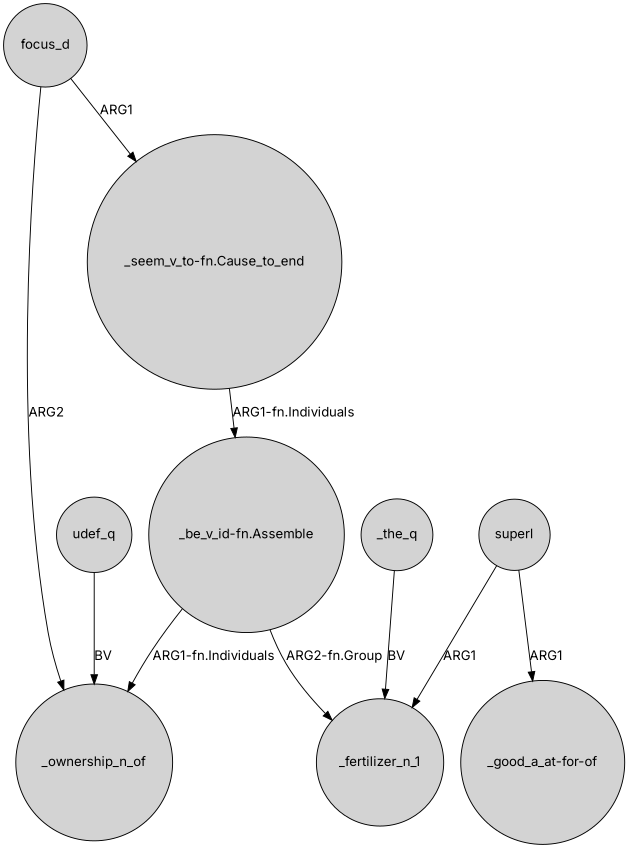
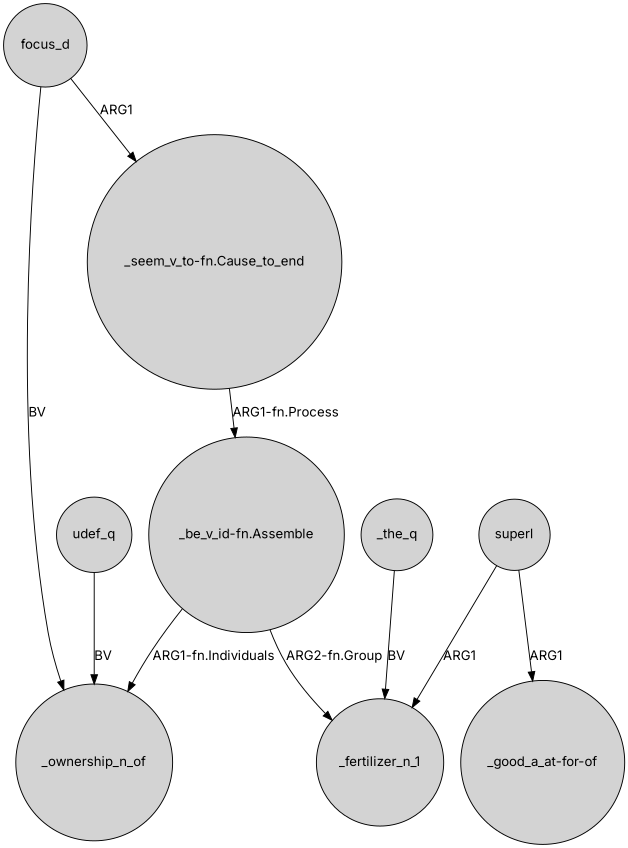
(46, 413) -> (37, 413)
(294, 413) -> (286, 413)
